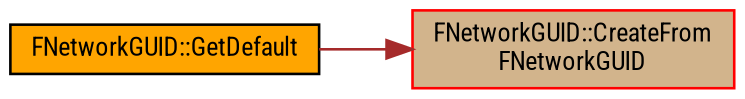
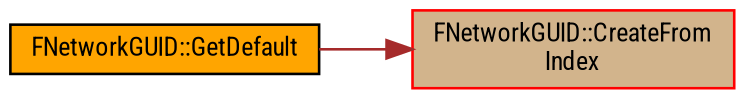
(573, 49) -> (573, 49)
